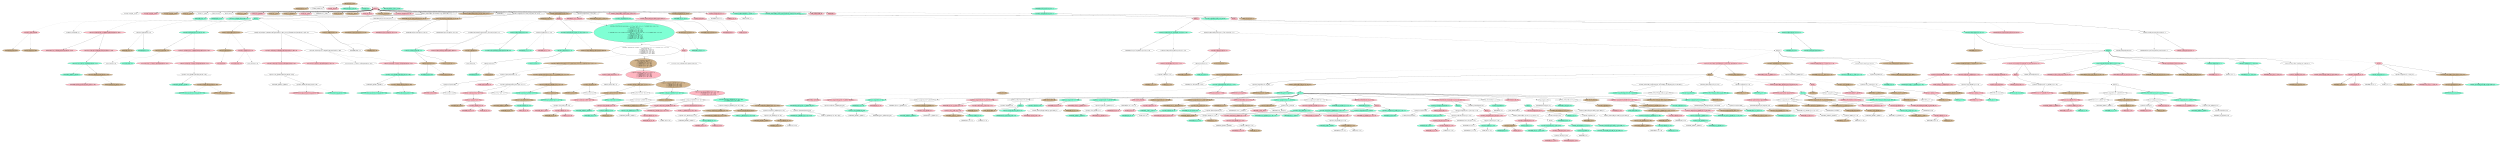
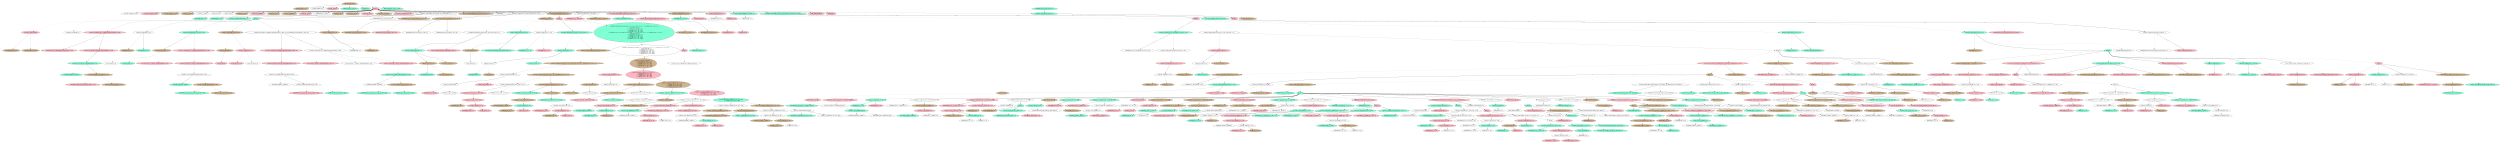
(1564, 121) -> (1564, 121)
